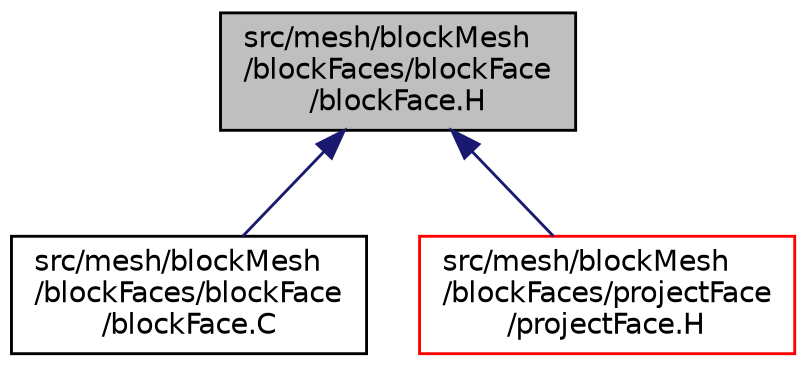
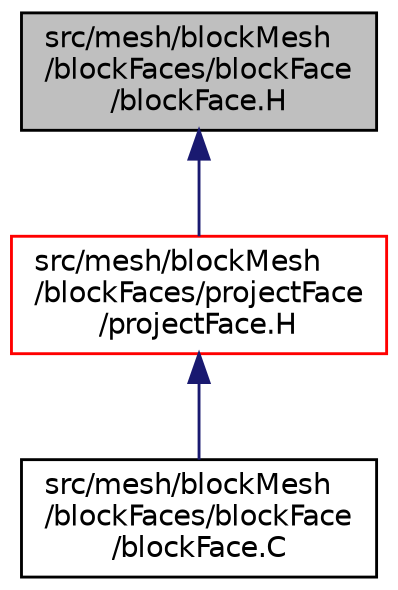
(284, 194) -> (199, 421)
